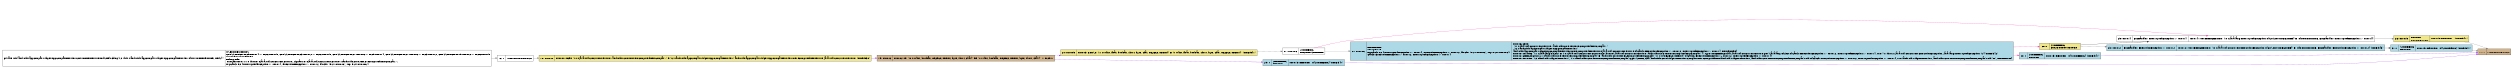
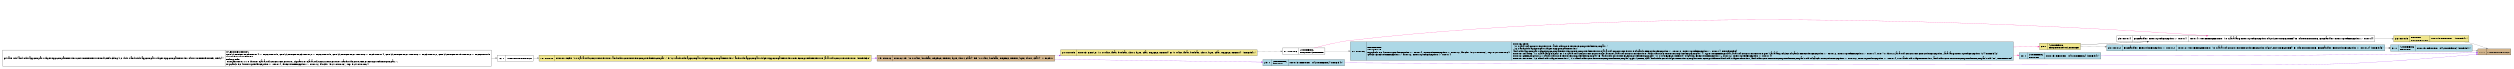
(2064, 48) -> (2064, 48)
